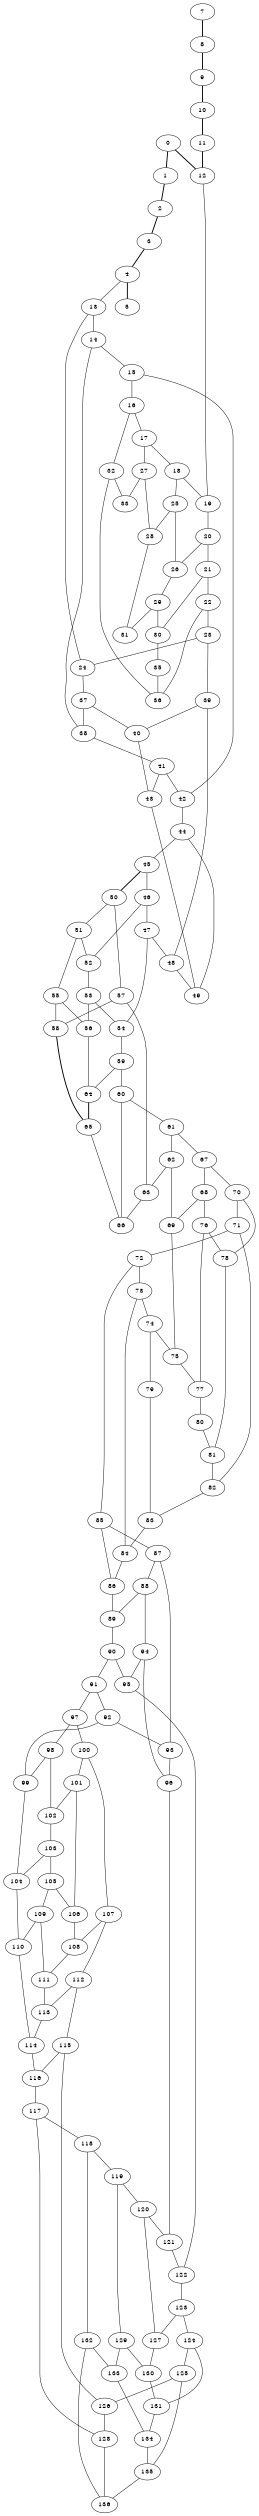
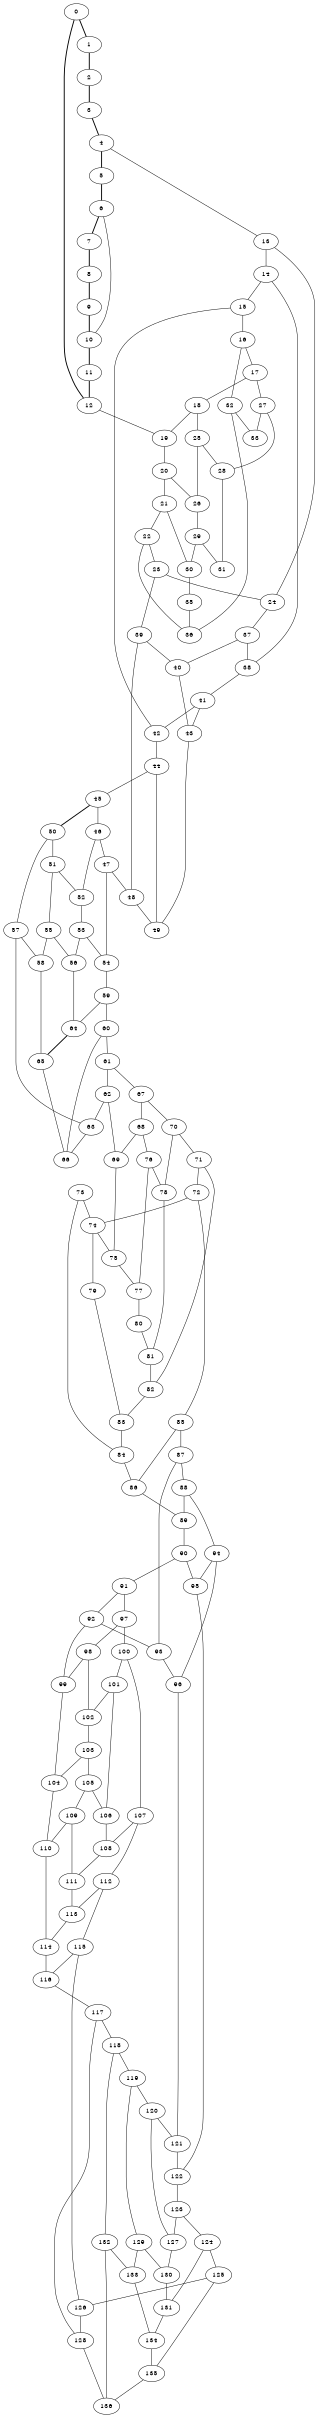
none -> (102, 209)
(65, 1080) -> (41, 1012)
(140, 1275) -> (148, 1211)
